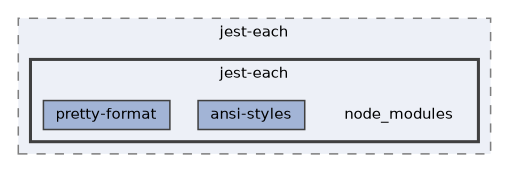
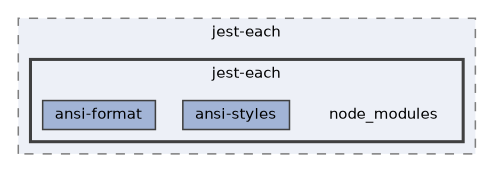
(107, 115) -> (99, 115)
